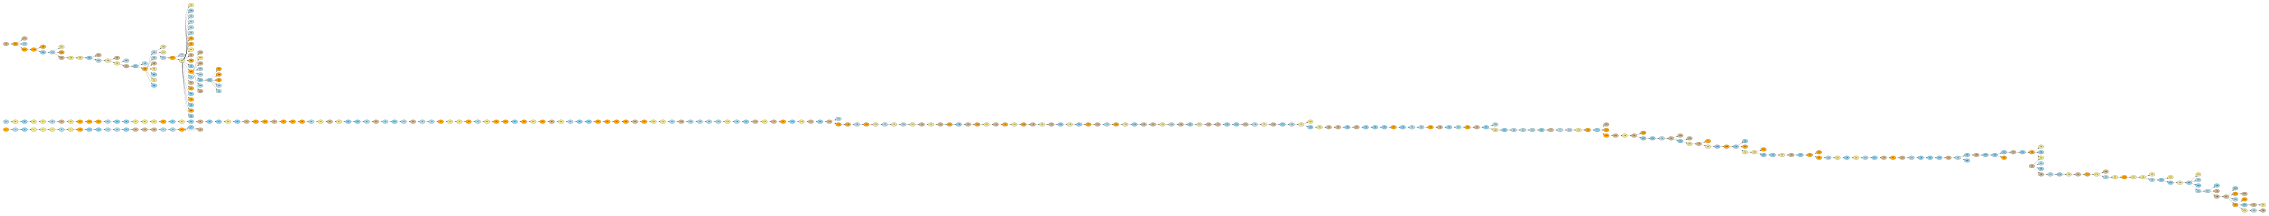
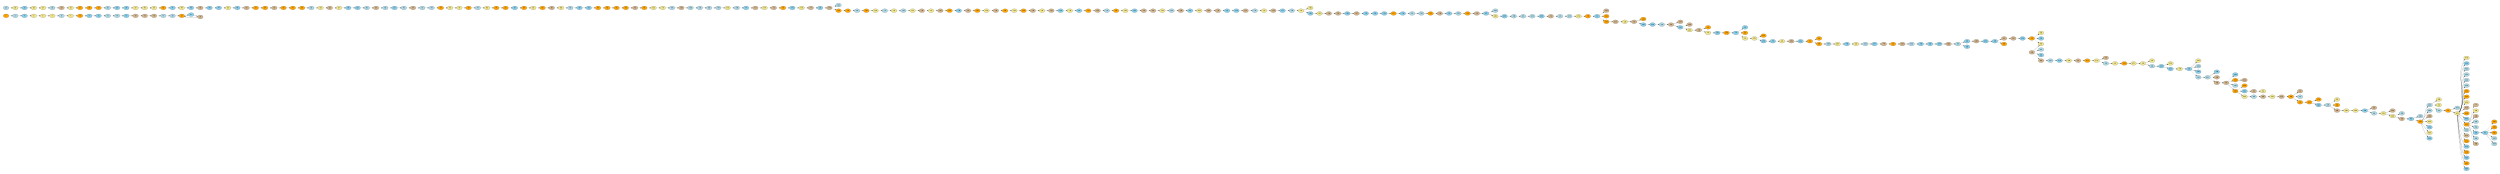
none -> (2272, 97)
(2004, 152) -> (2004, 38)
